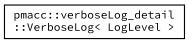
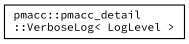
(94, 22) -> (94, 22)
